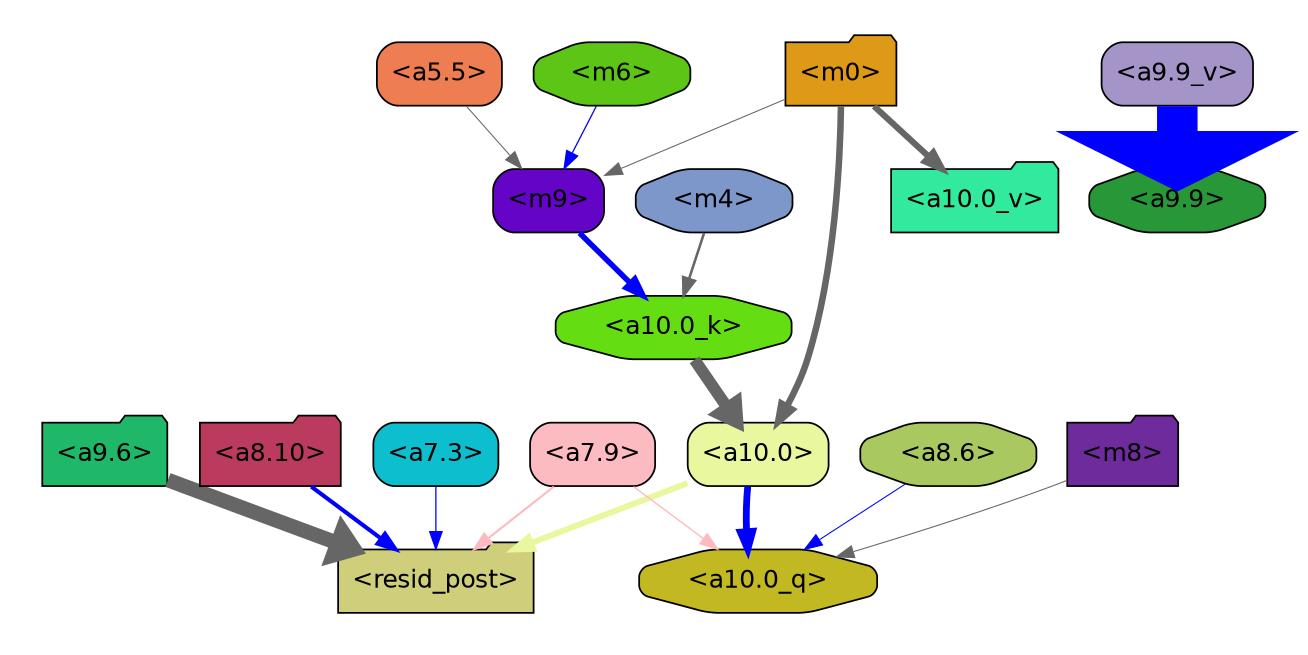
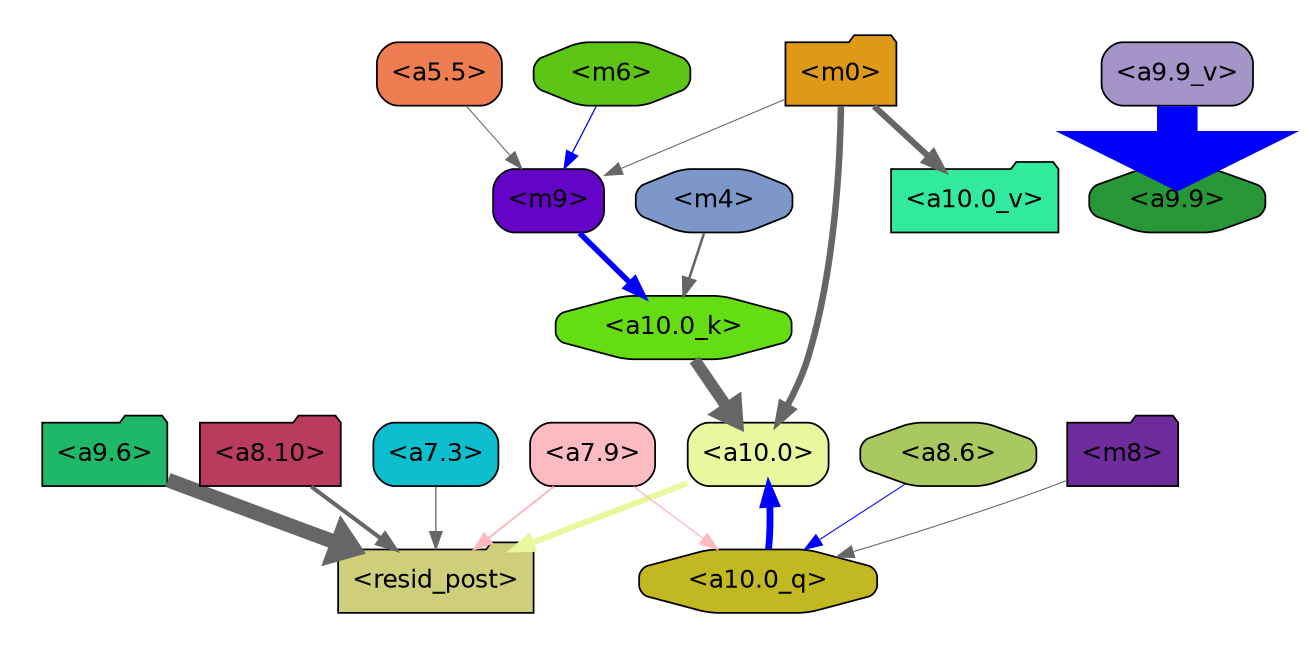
(436, 509) -> (436, 509)
(746, 509) -> (770, 527)
(346, 513) -> (346, 513)
